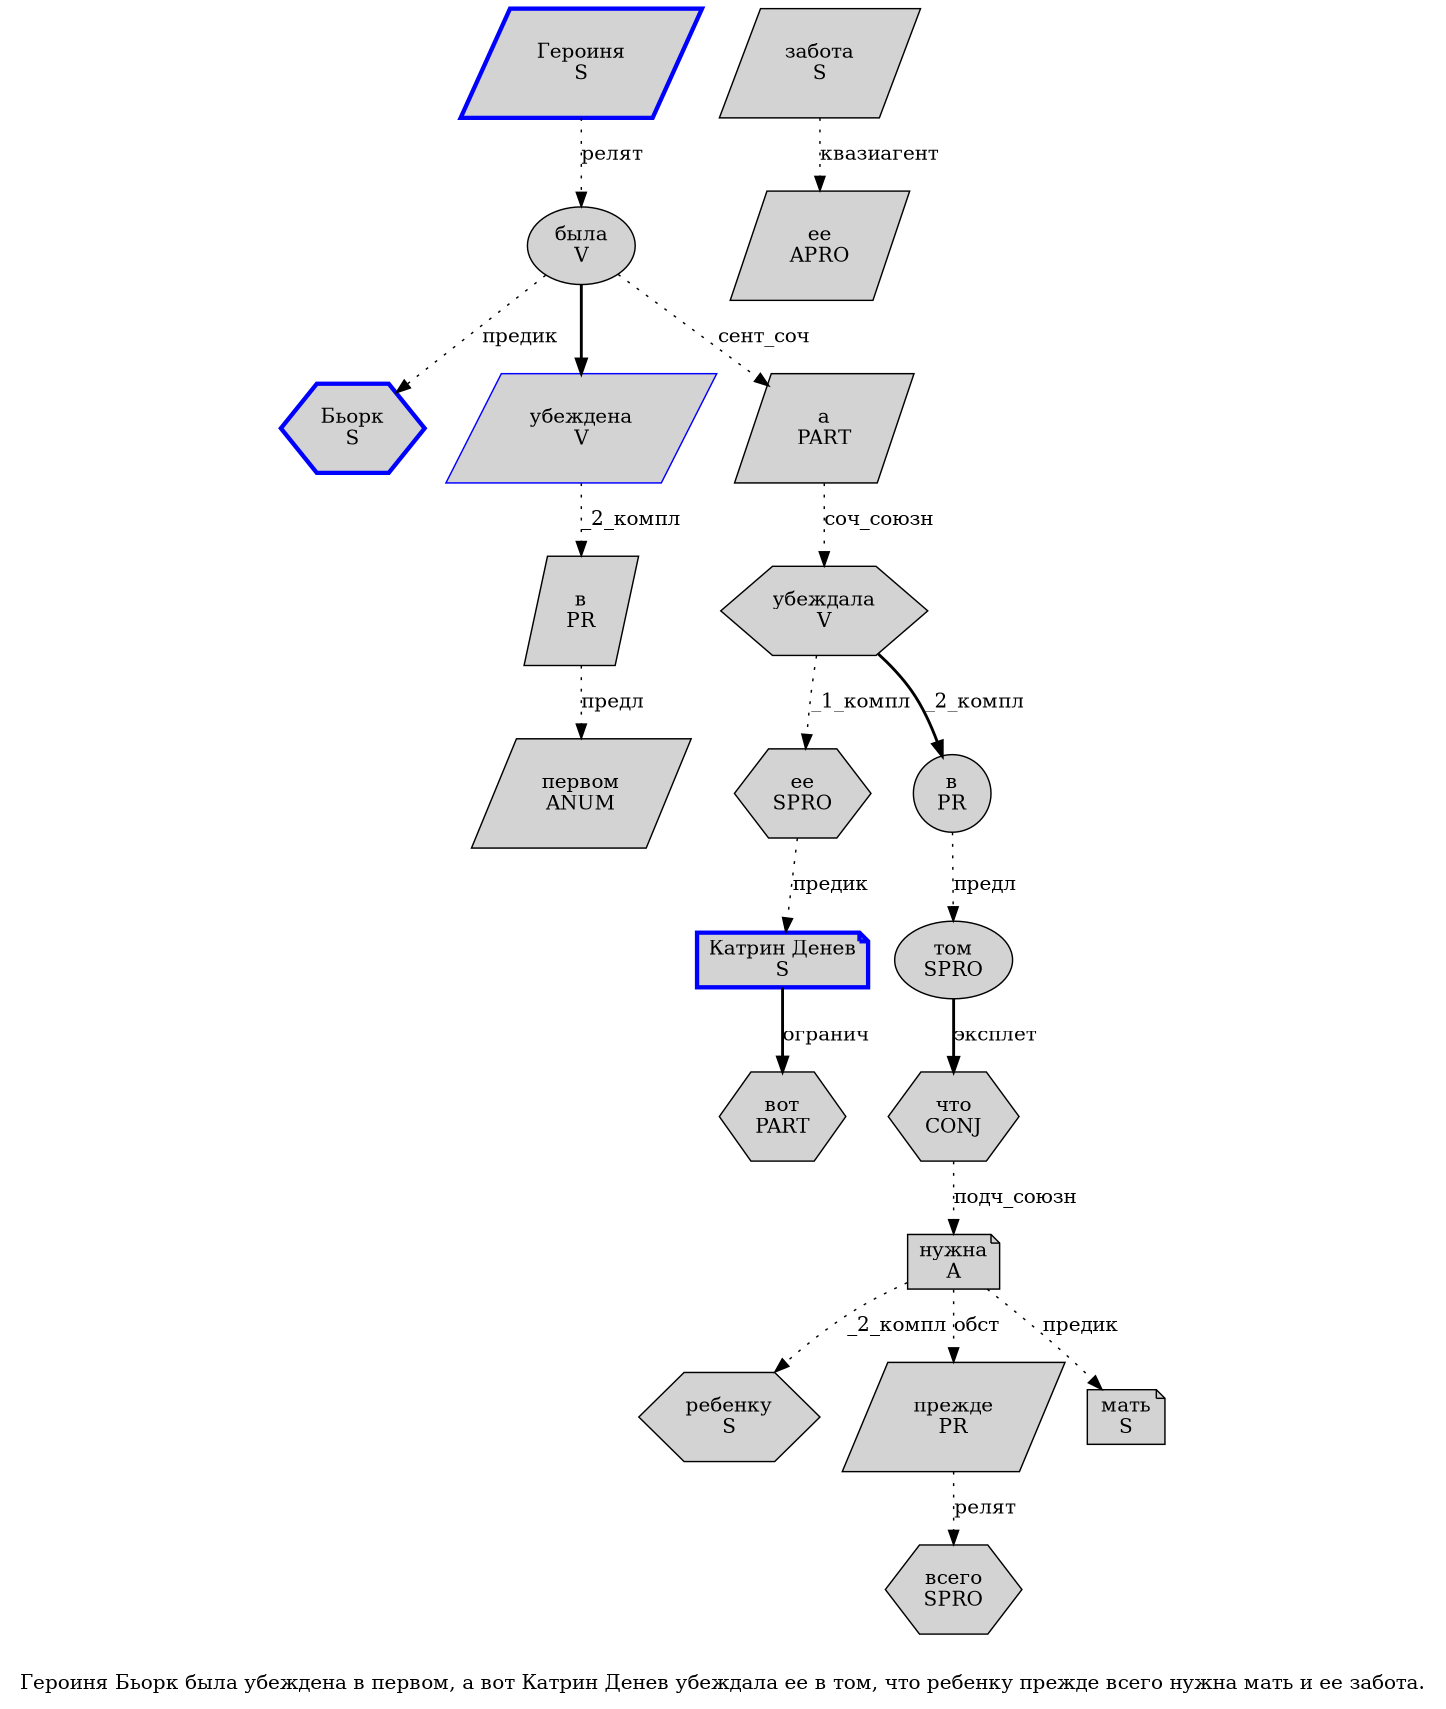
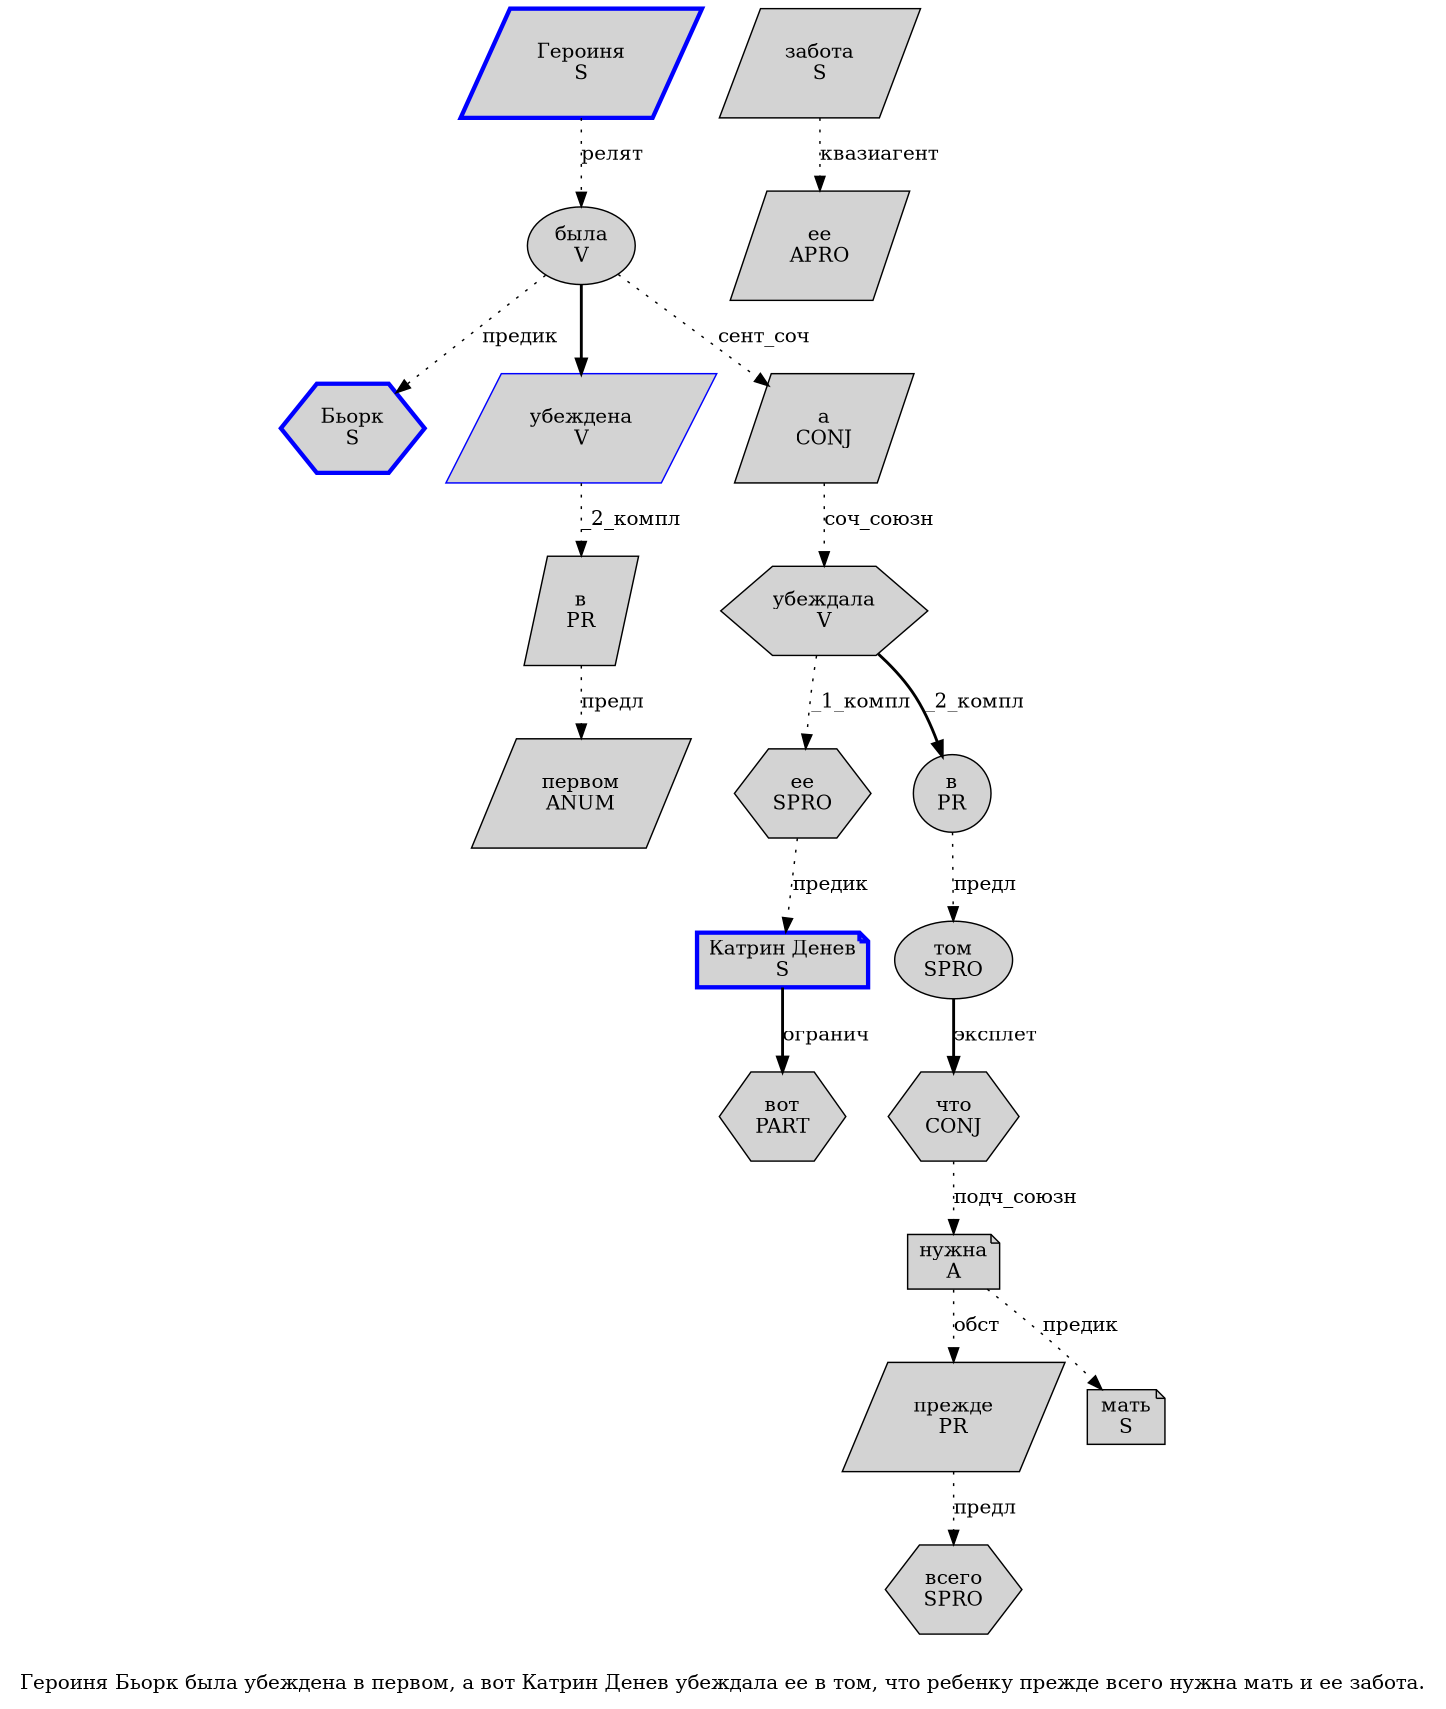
(824, 428) -> (824, 428)
(729, 1417) -> none
(985, 1508) -> (985, 1508)
